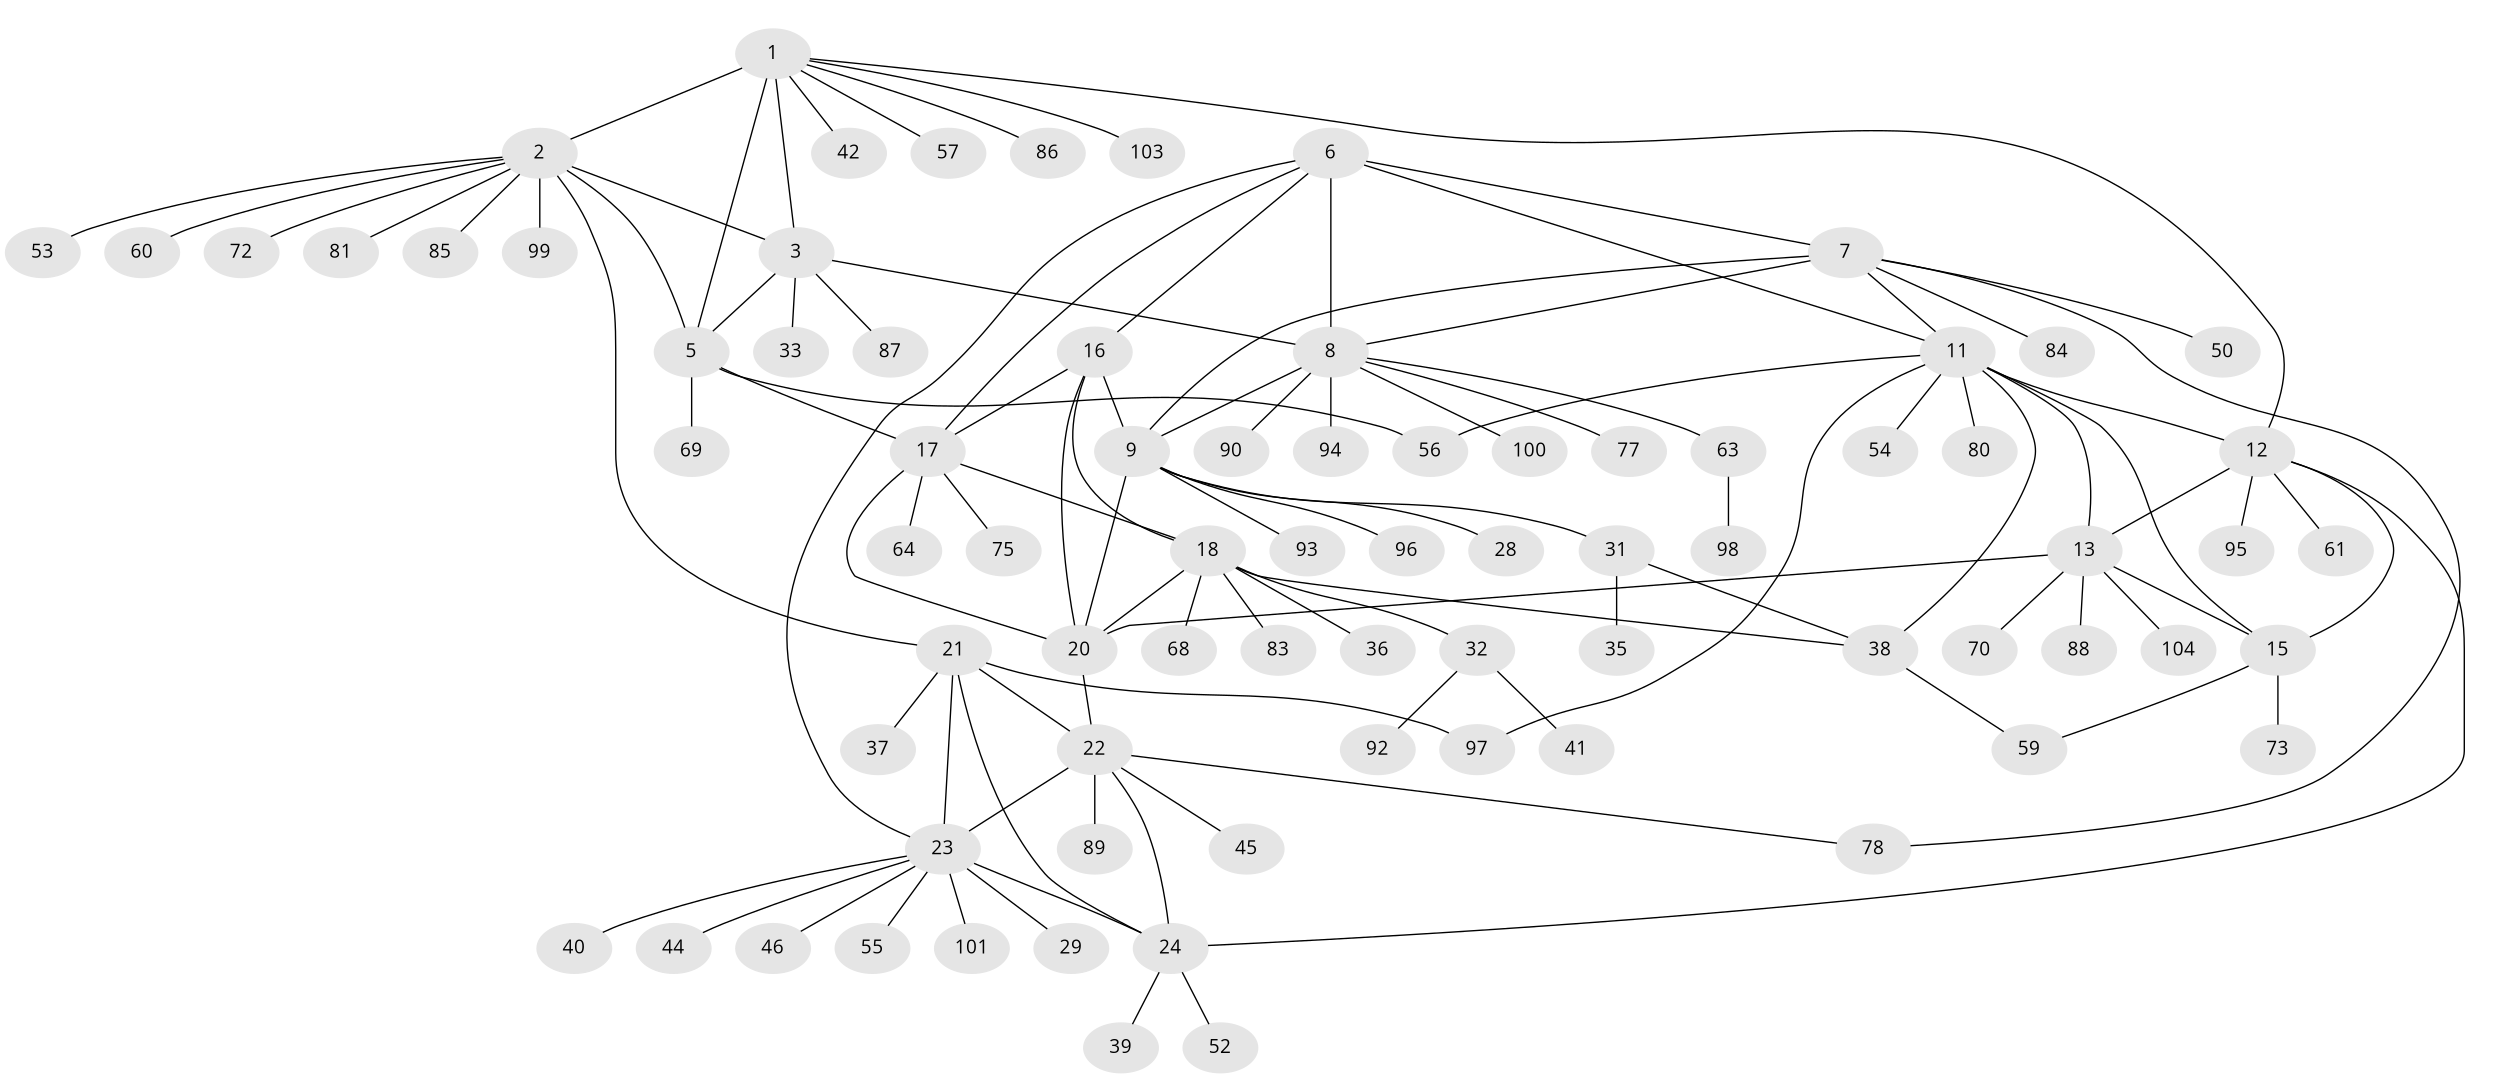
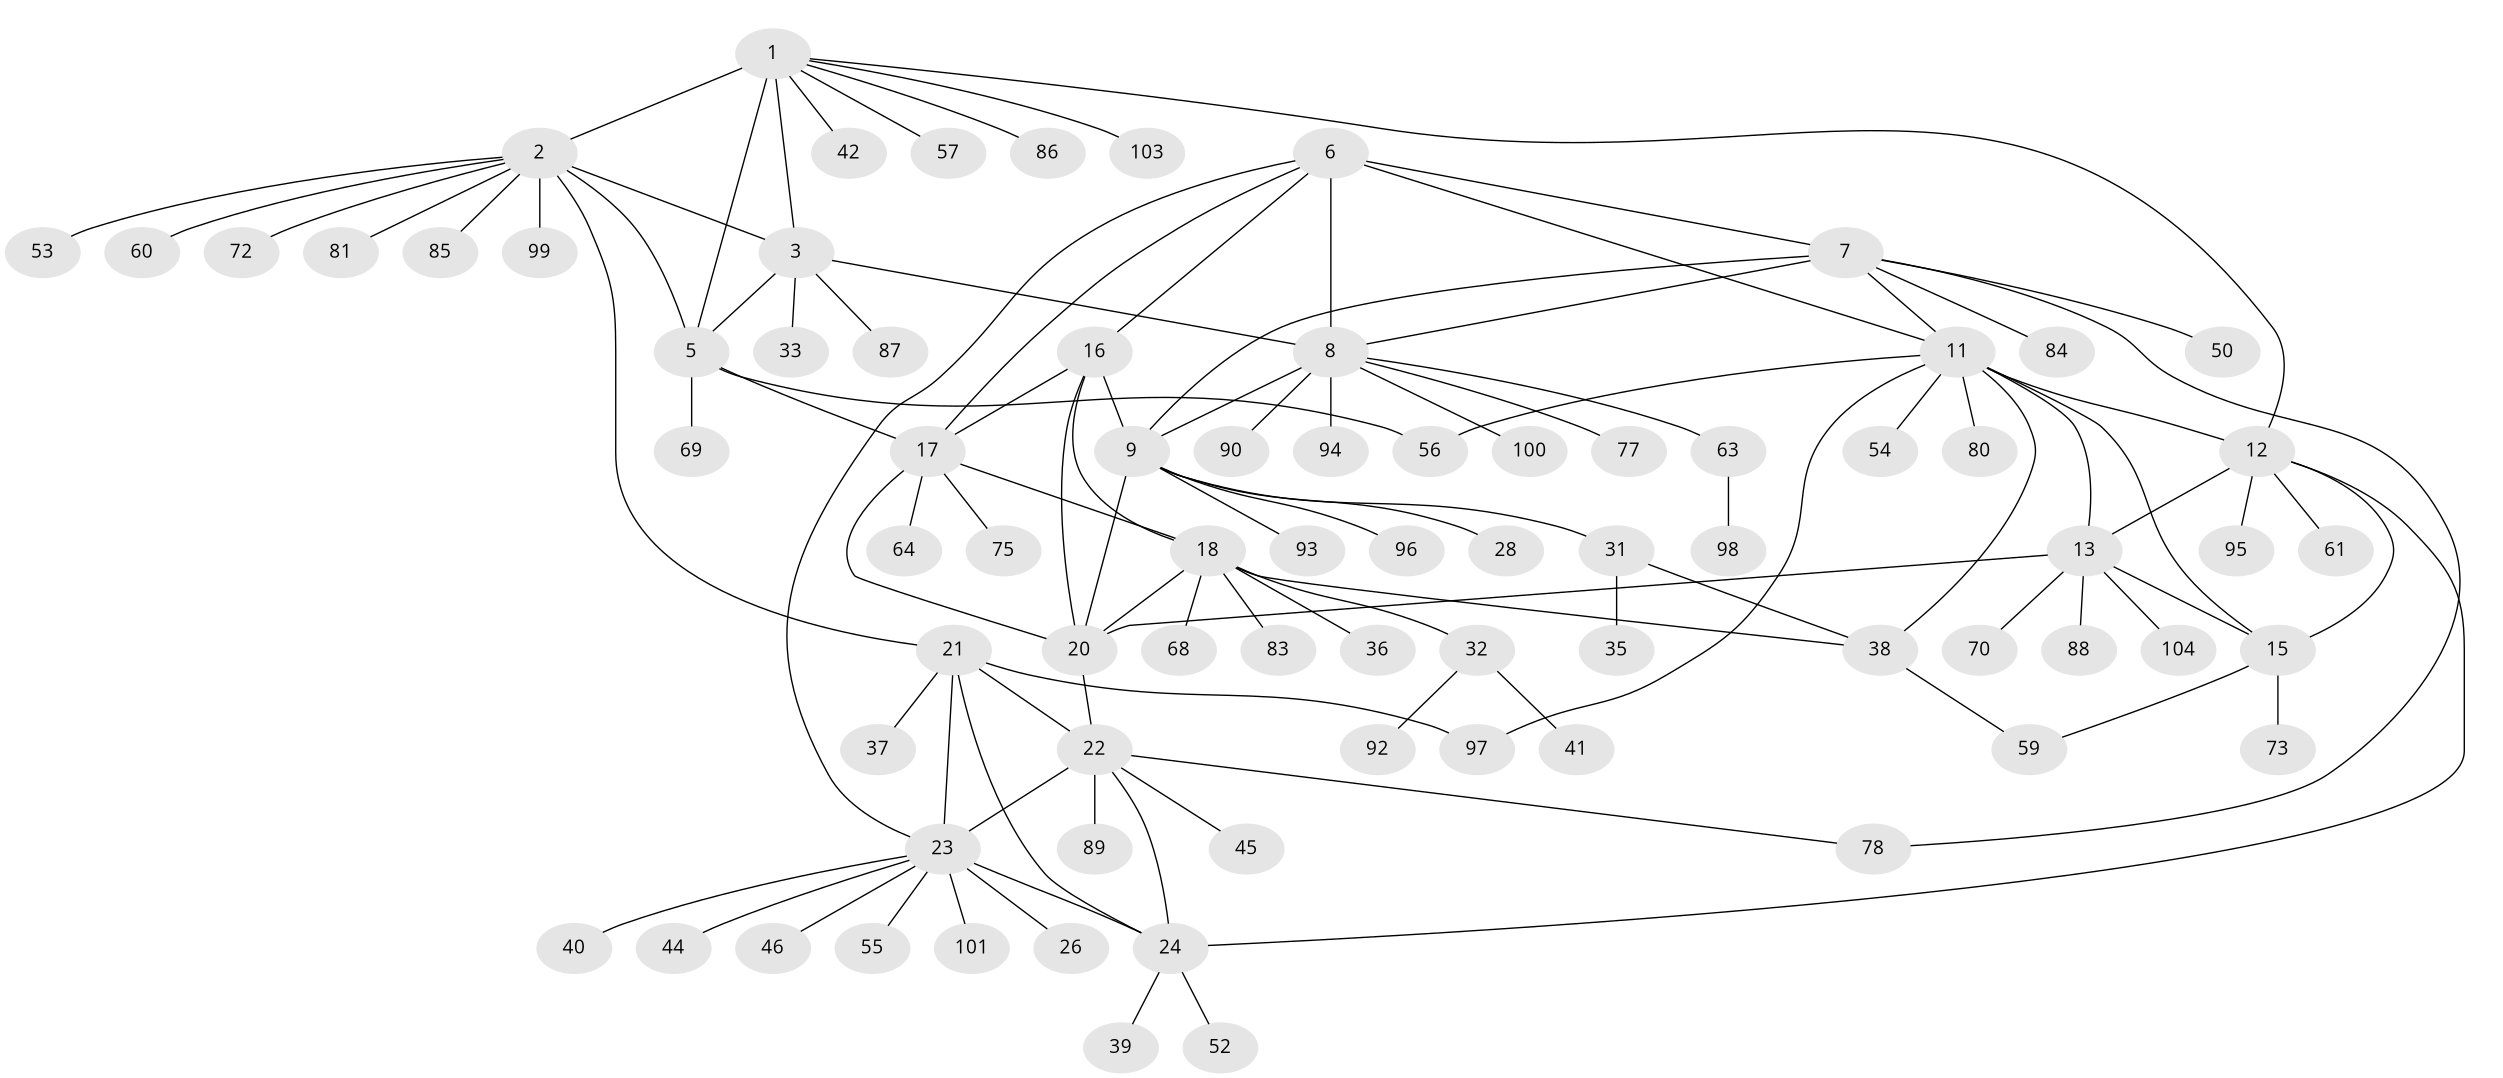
(1071, 948) -> (1071, 948)
